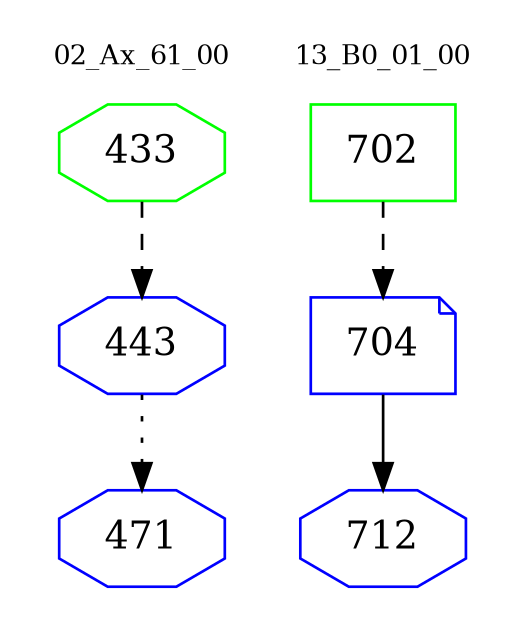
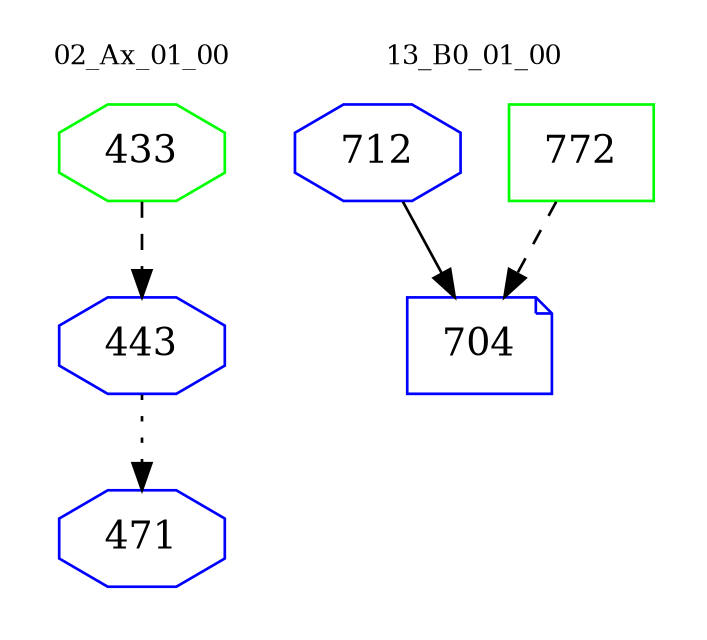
(142, 58) -> (142, 58)
(383, 153) -> (581, 153)
(383, 429) -> (422, 238)
